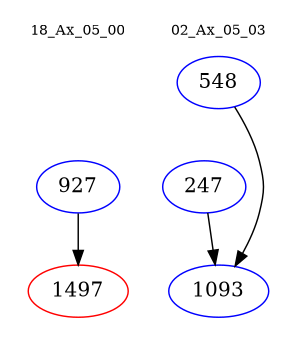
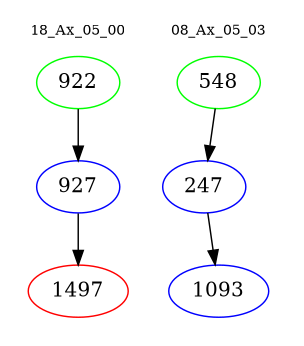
(219, 31) -> (219, 31)
none -> (78, 83)
(219, 83) -> (219, 83)
(263, 179) -> (213, 127)
